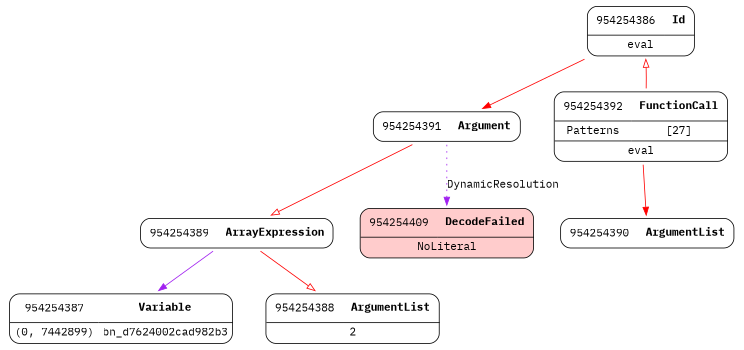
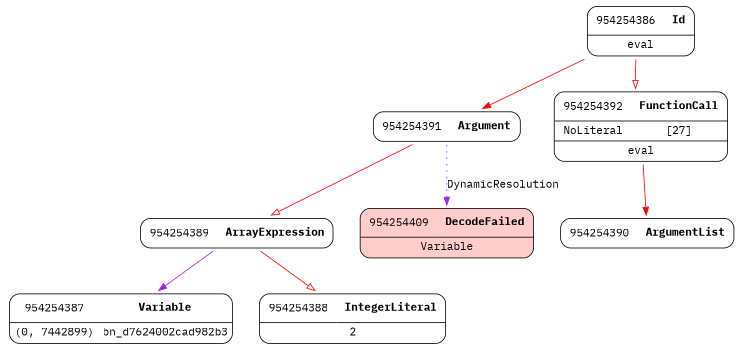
(646, 78) -> (636, 70)
(593, 131) -> (593, 131)
(447, 247) -> (447, 247)
(391, 307) -> (391, 307)
